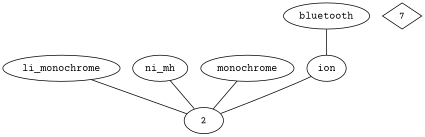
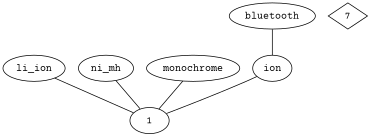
(61, 68) -> (34, 68)
(204, 121) -> (150, 121)
